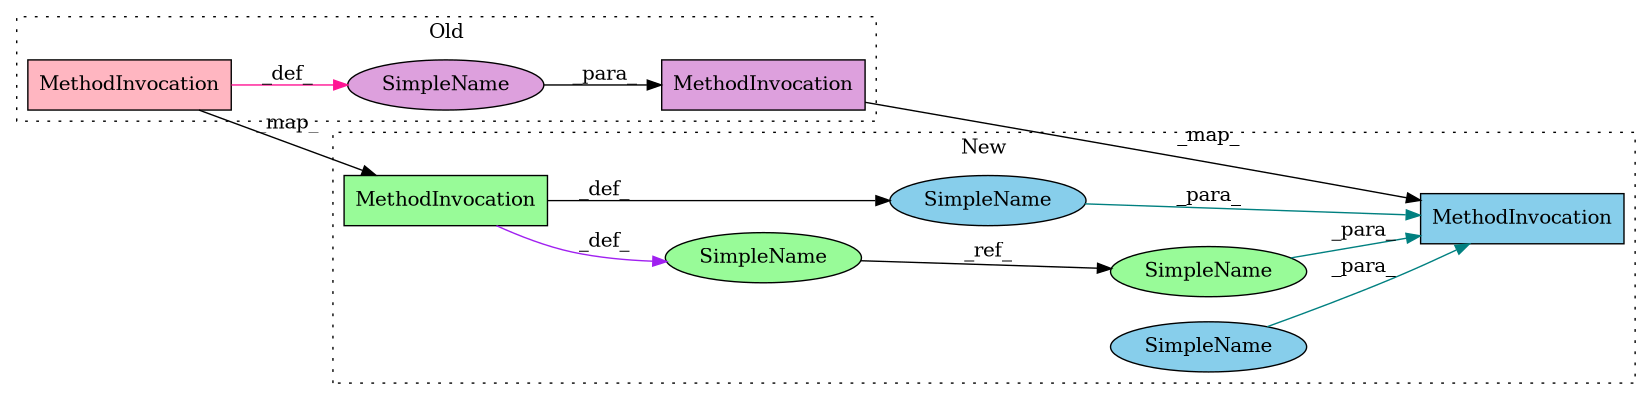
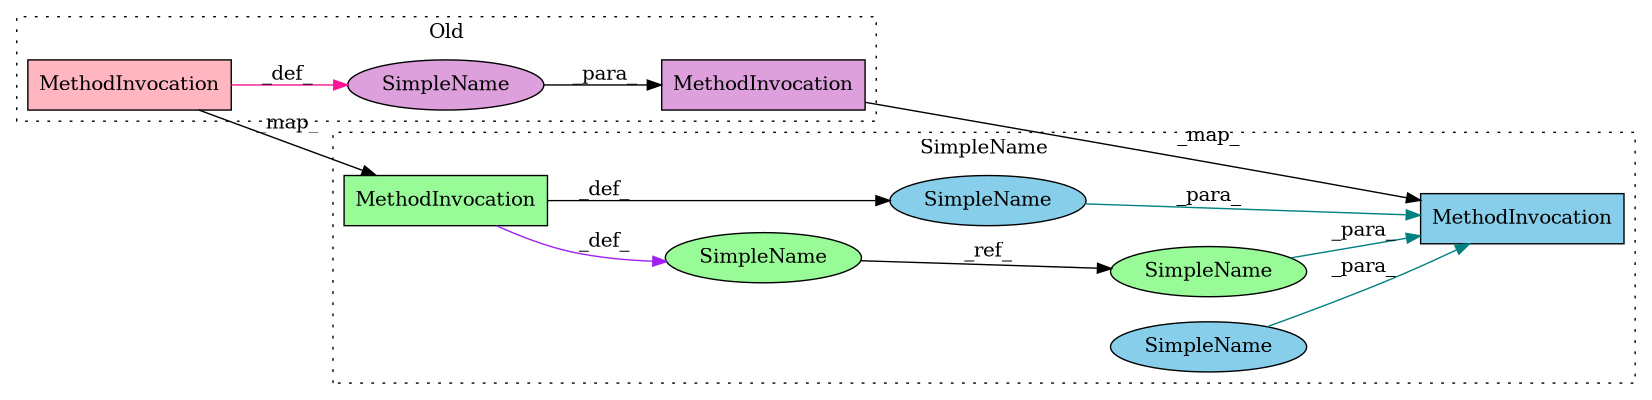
(984, 148) -> (984, 148)
